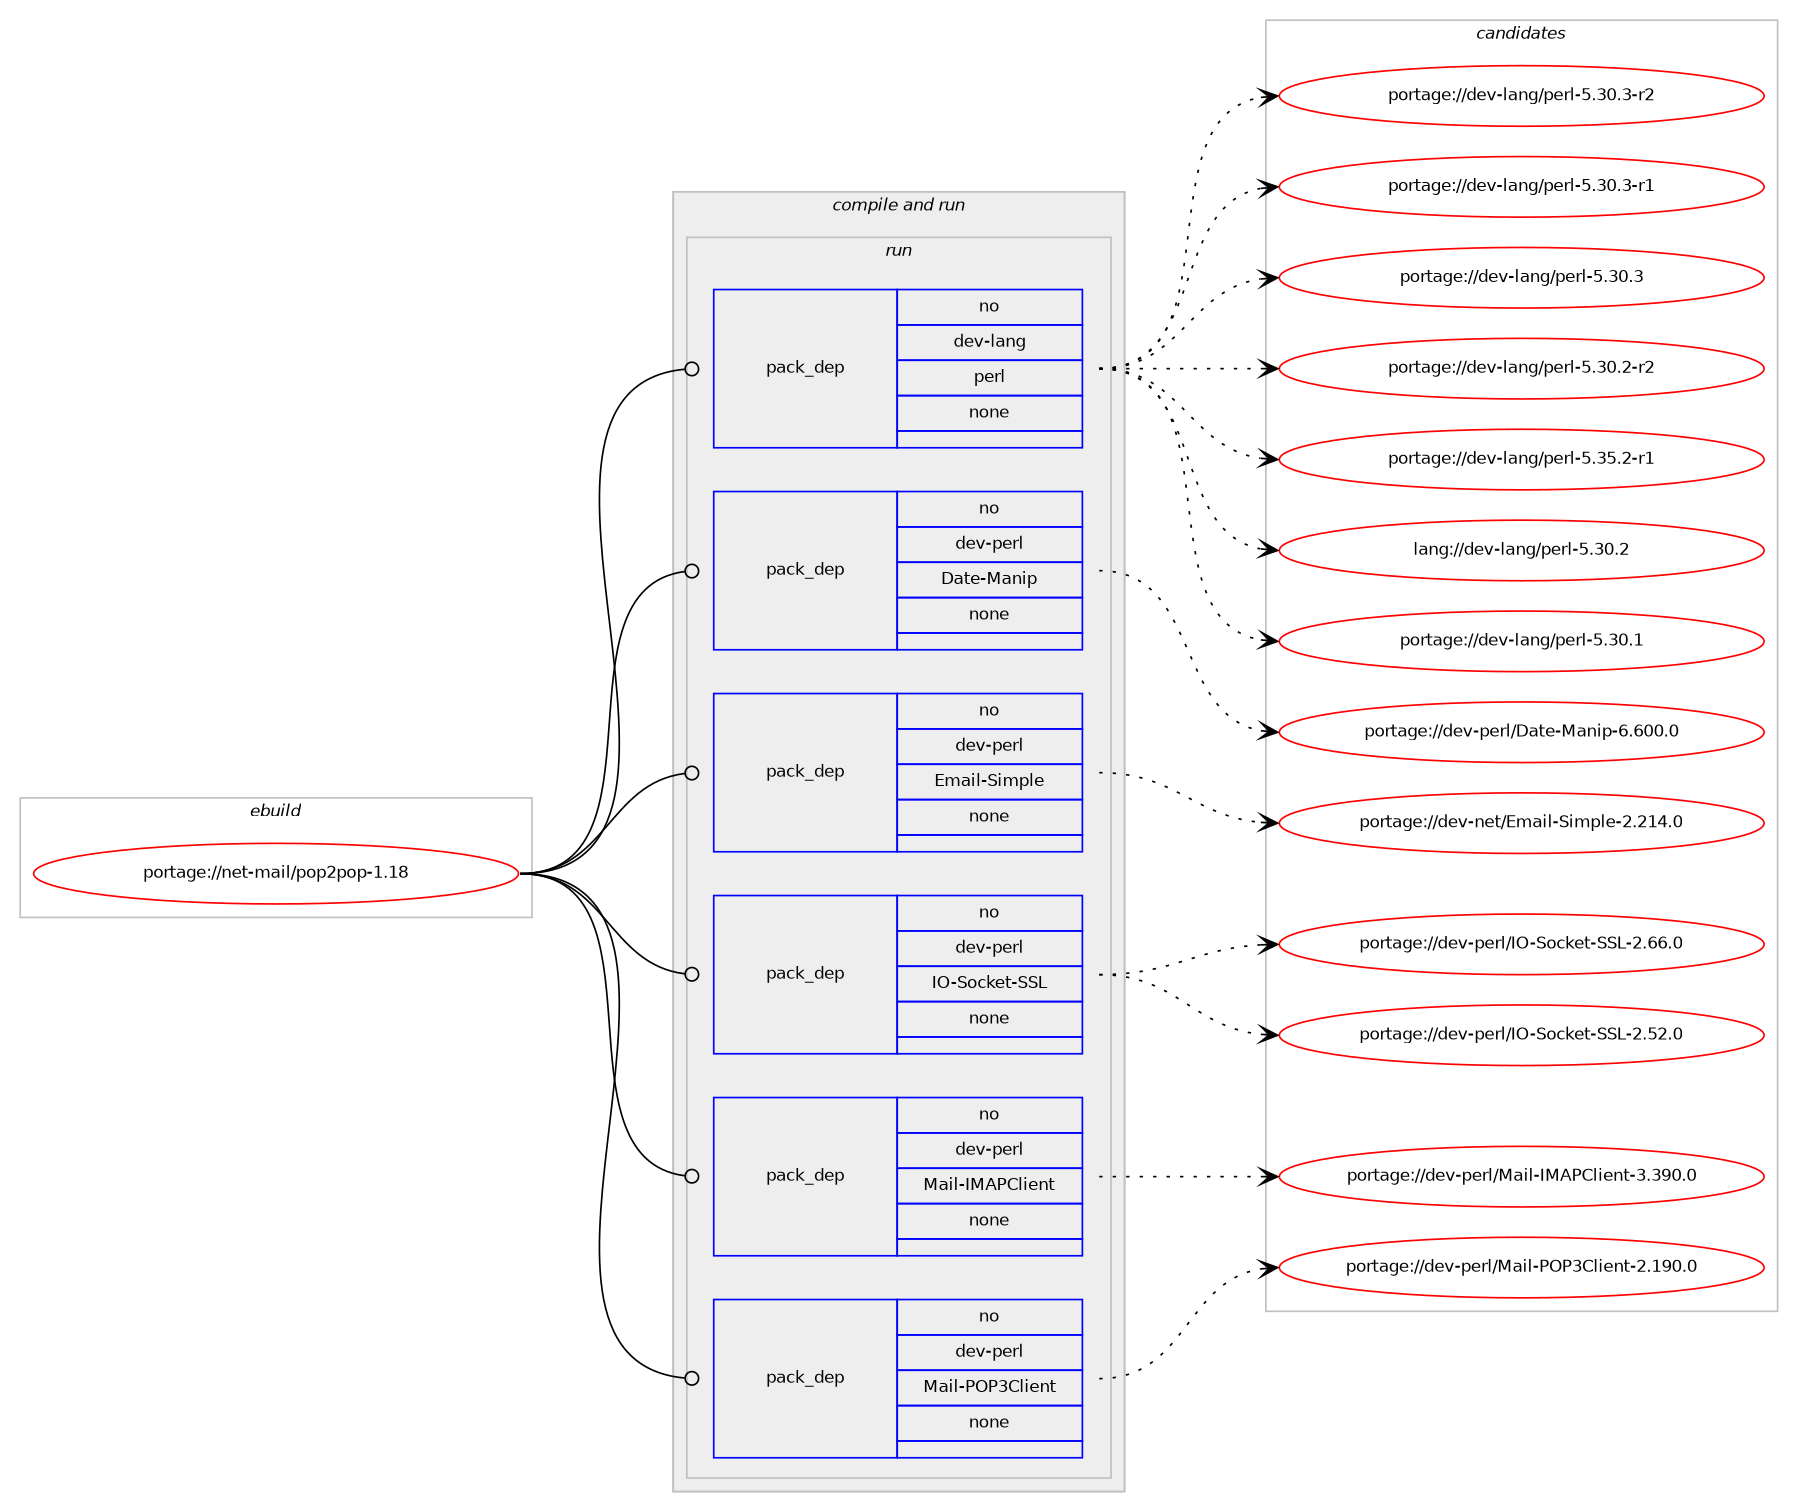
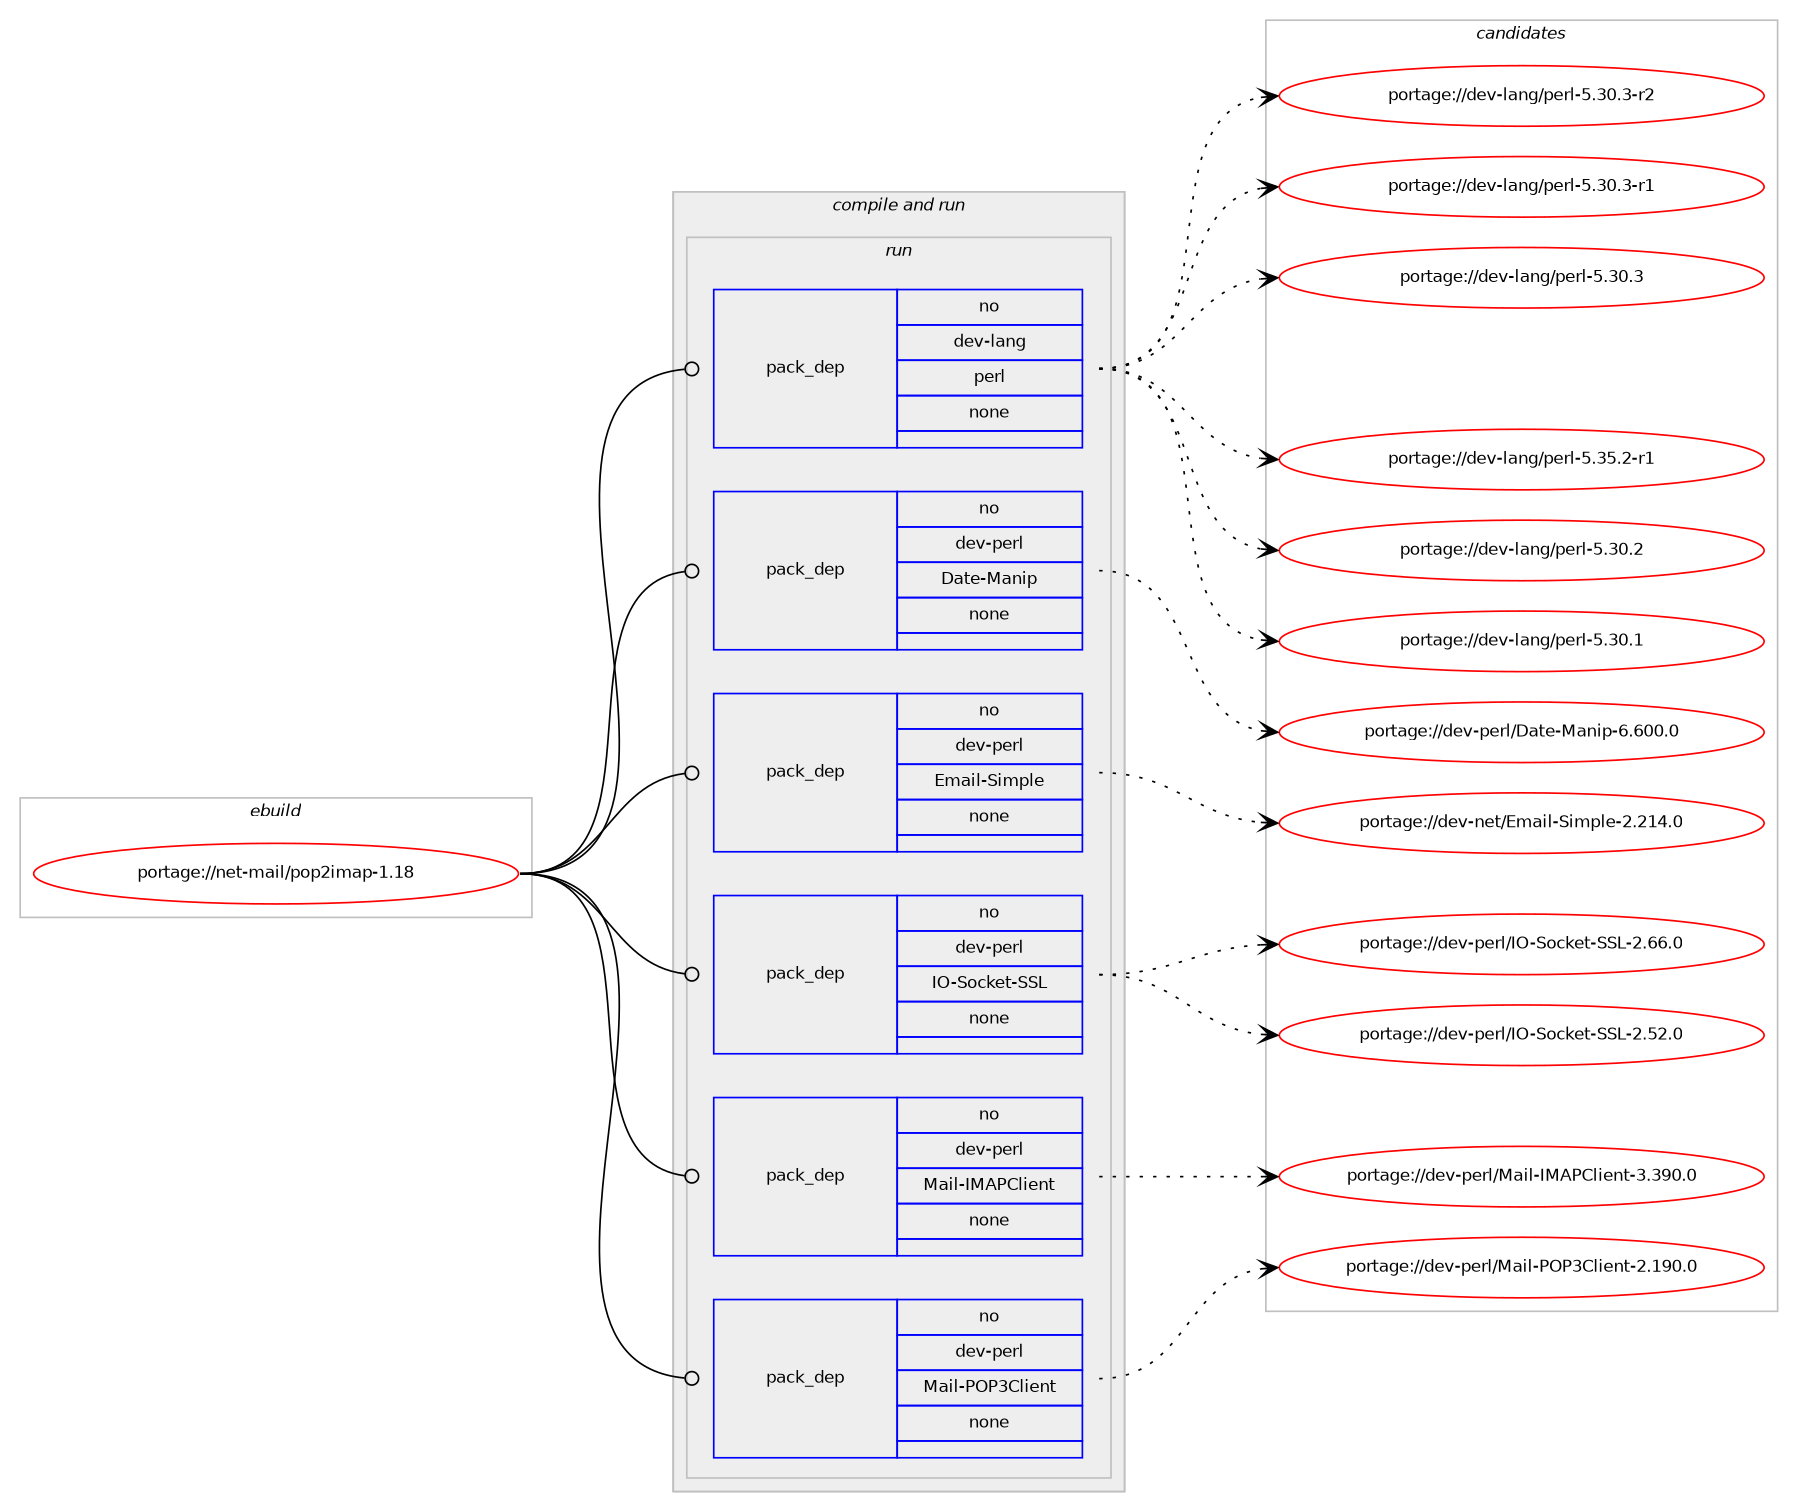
(1522, 369) -> none
(1522, 550) -> (1522, 550)
(276, 874) -> (276, 874)
